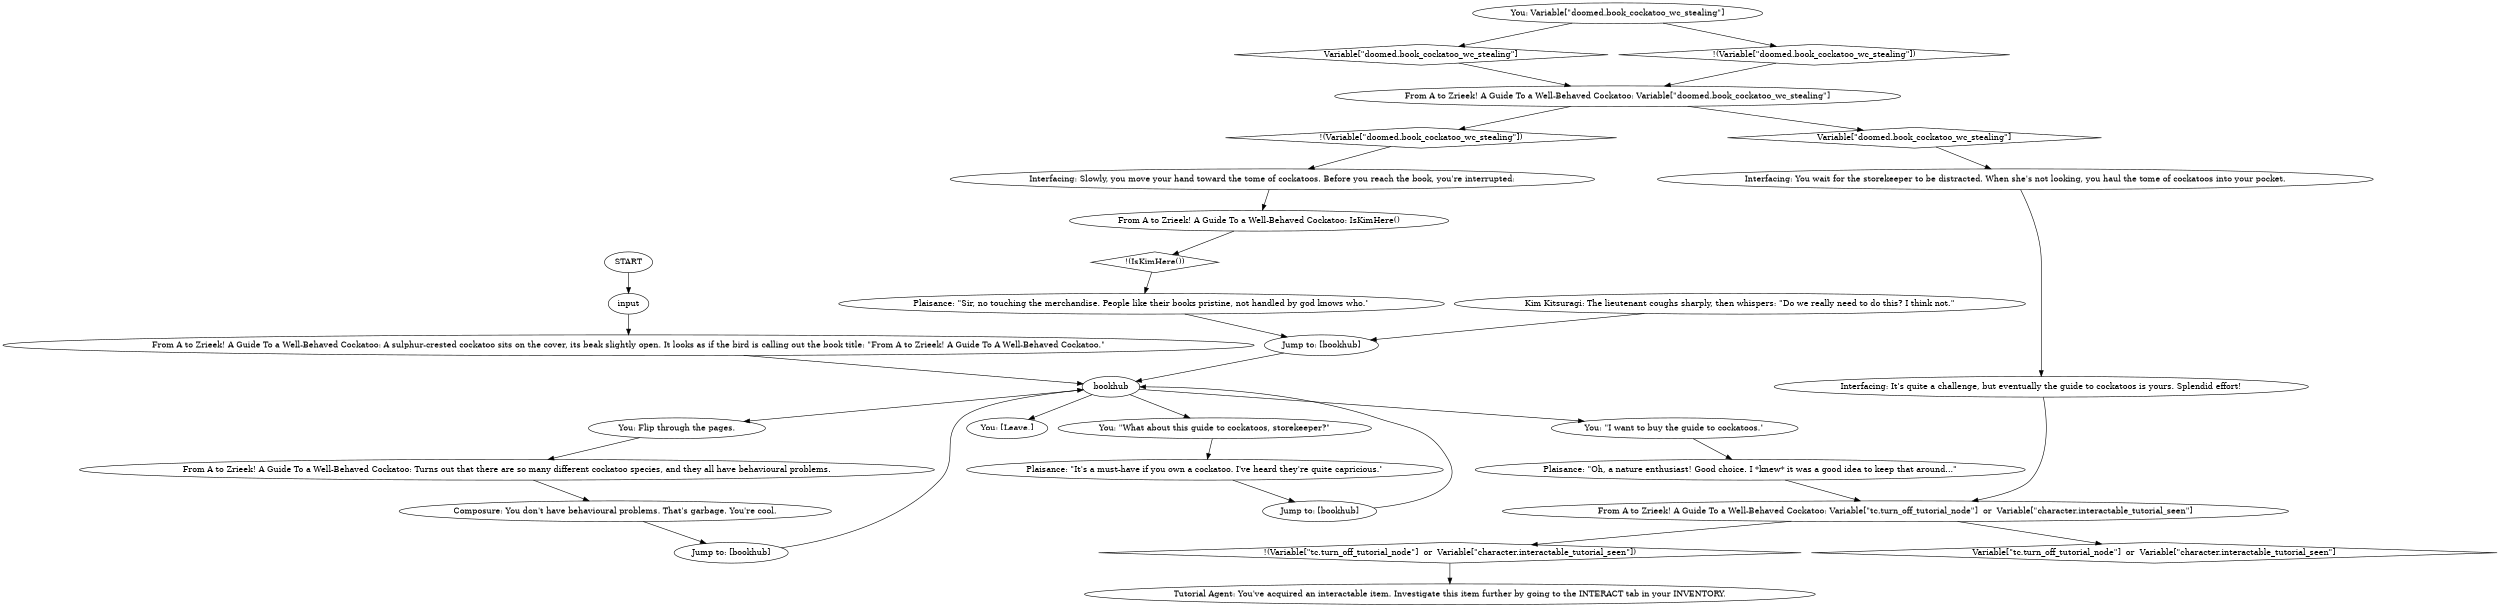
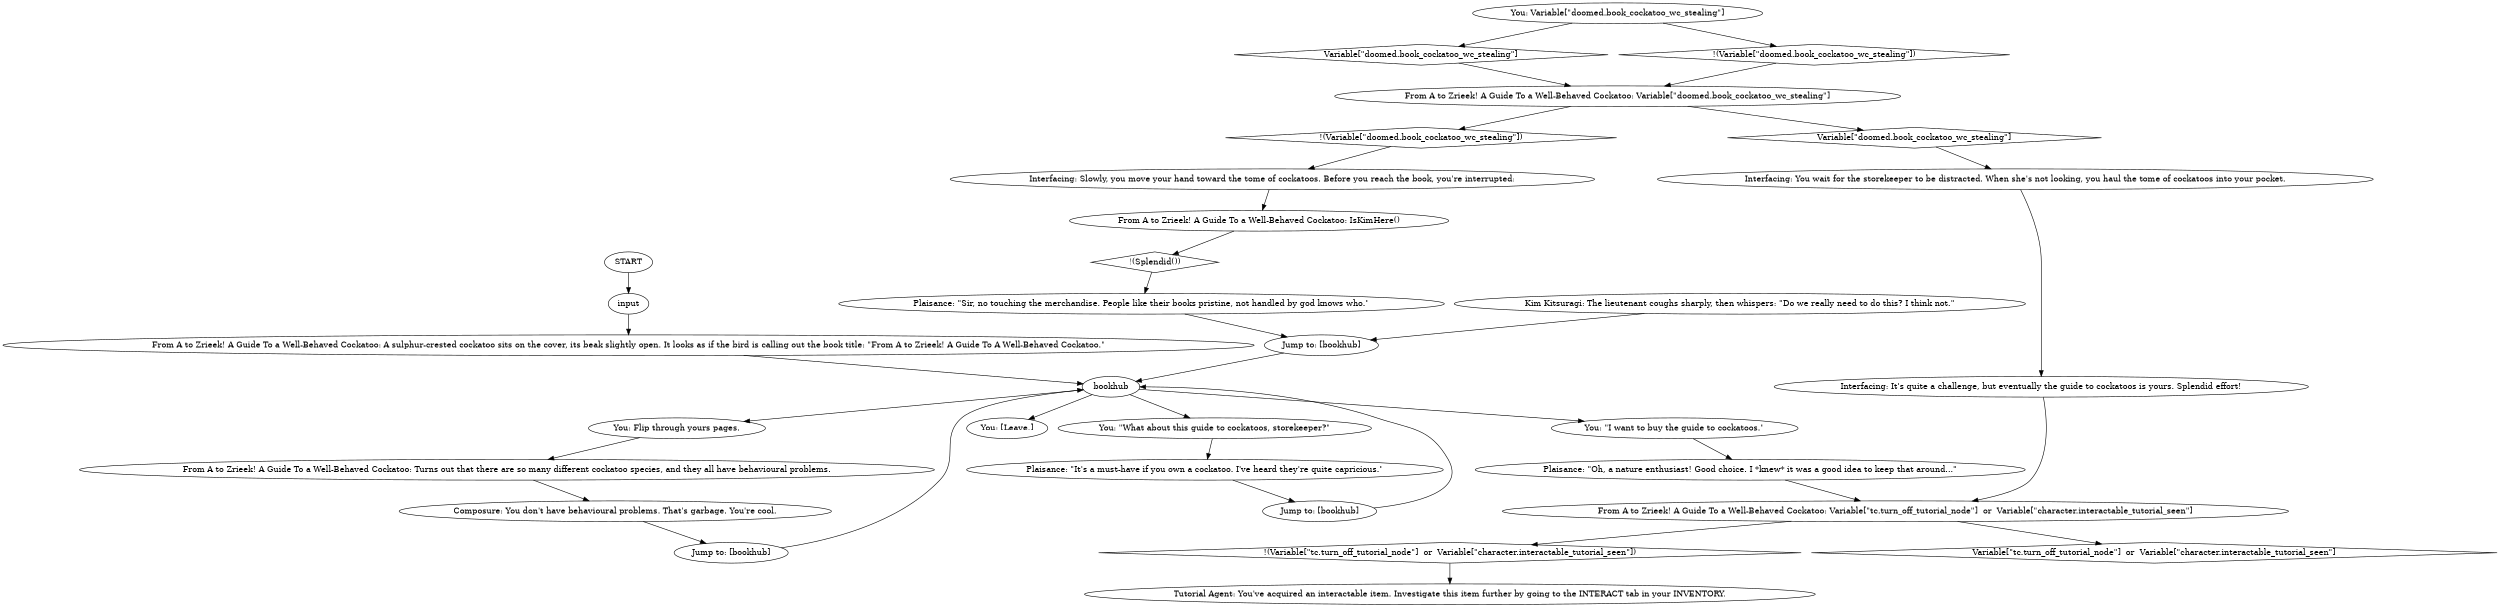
(1155, 262) -> (1155, 262)
(677, 428) -> (677, 428)
